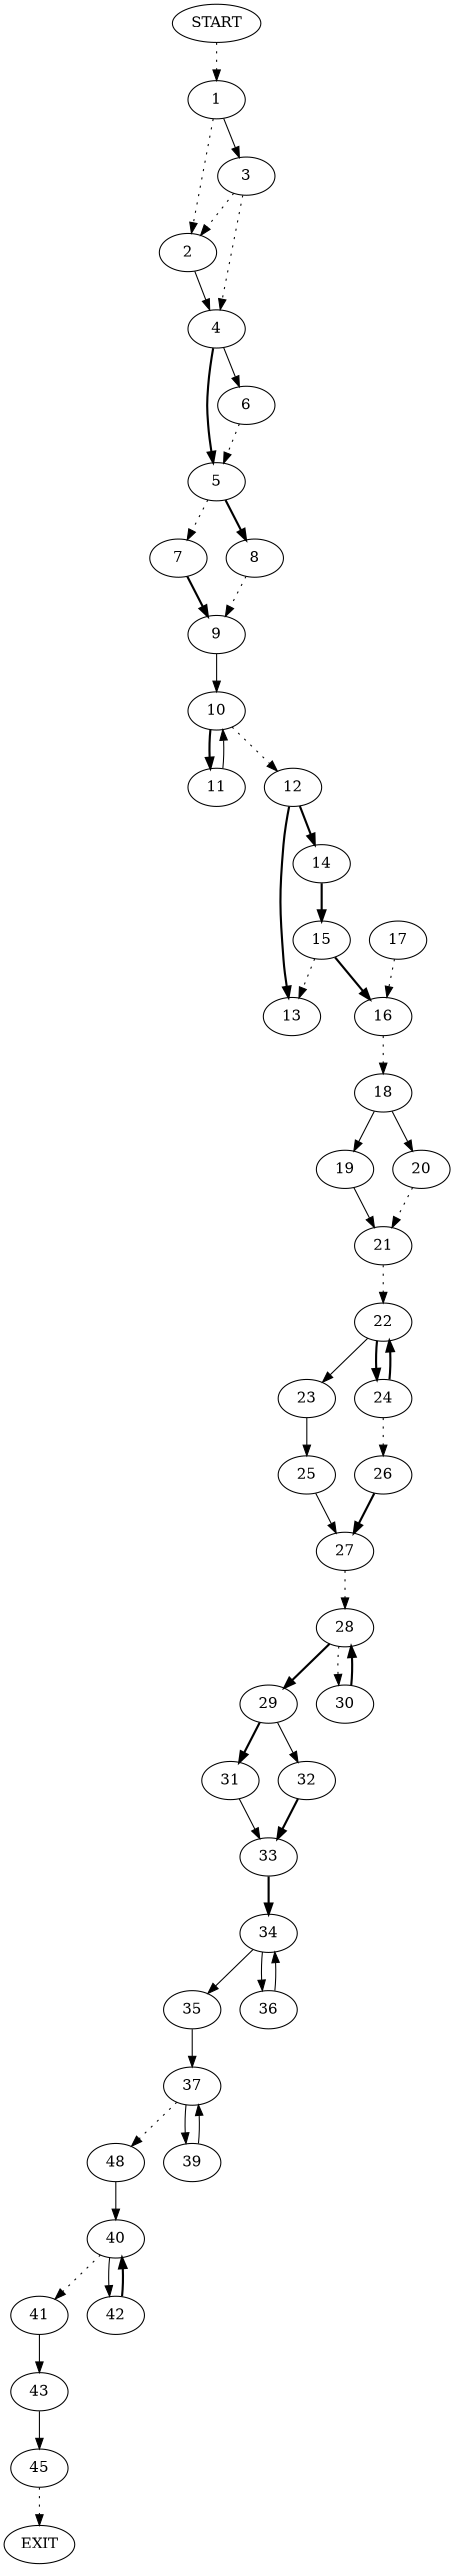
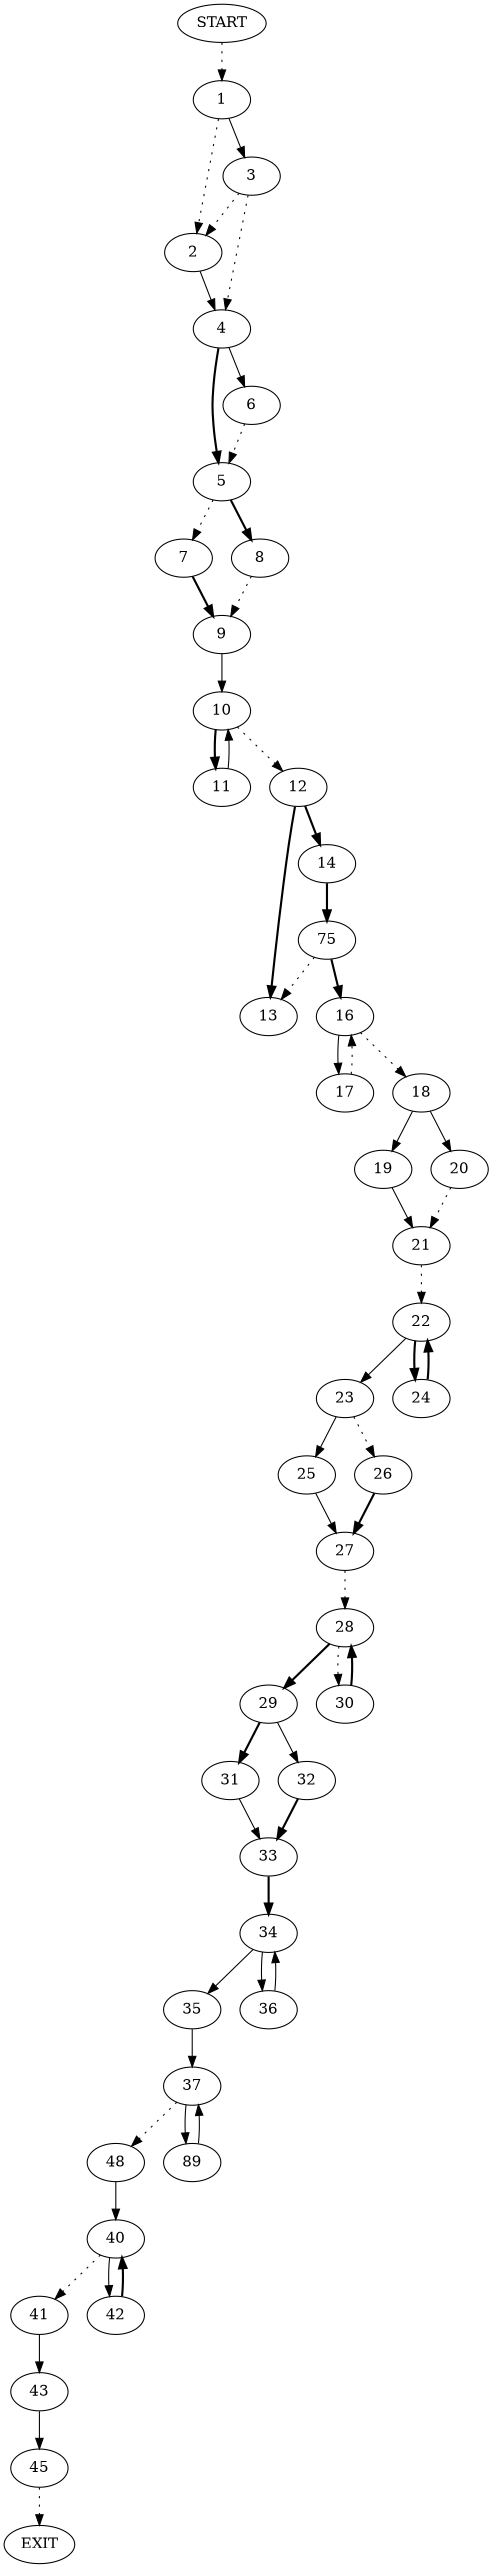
(322, 940) -> (327, 940)
none -> (338, 1049)
(383, 1432) -> (362, 1432)
(192, 2163) -> (192, 2163)
